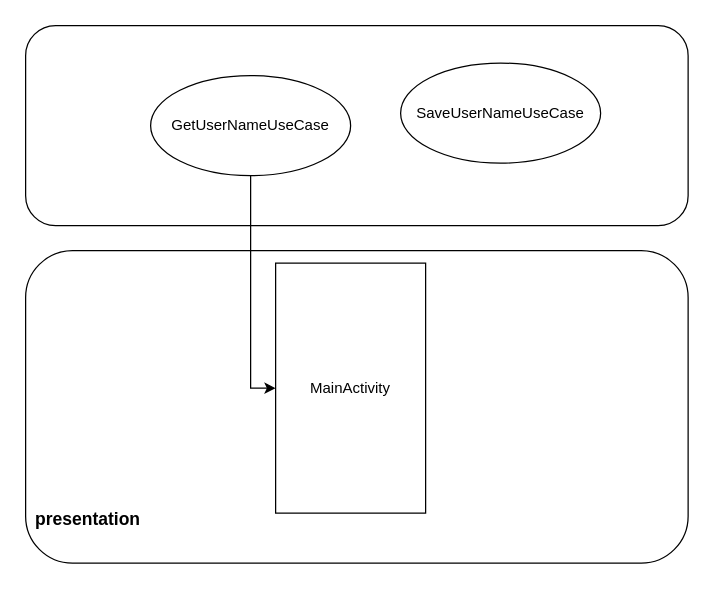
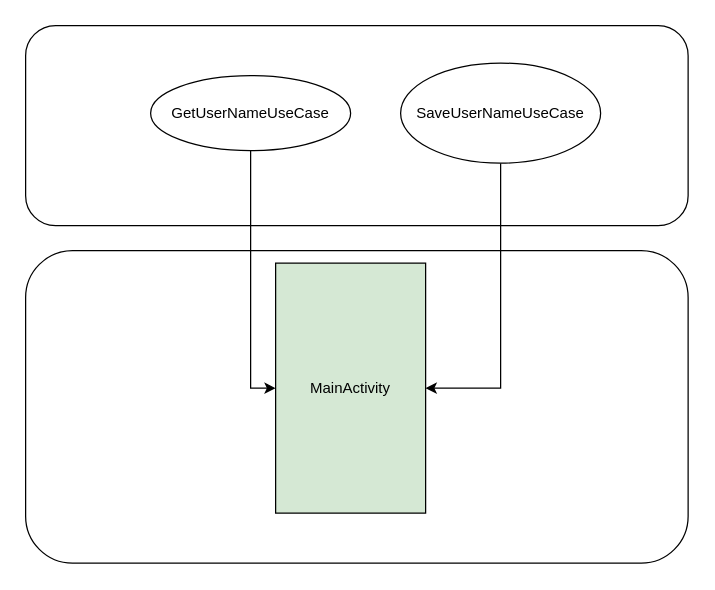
(251, 126) -> (251, 113)
none -> (501, 309)
(351, 388) -> (351, 388)
(88, 519) -> none
